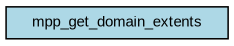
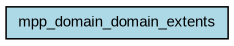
(117, 23) -> (117, 23)
